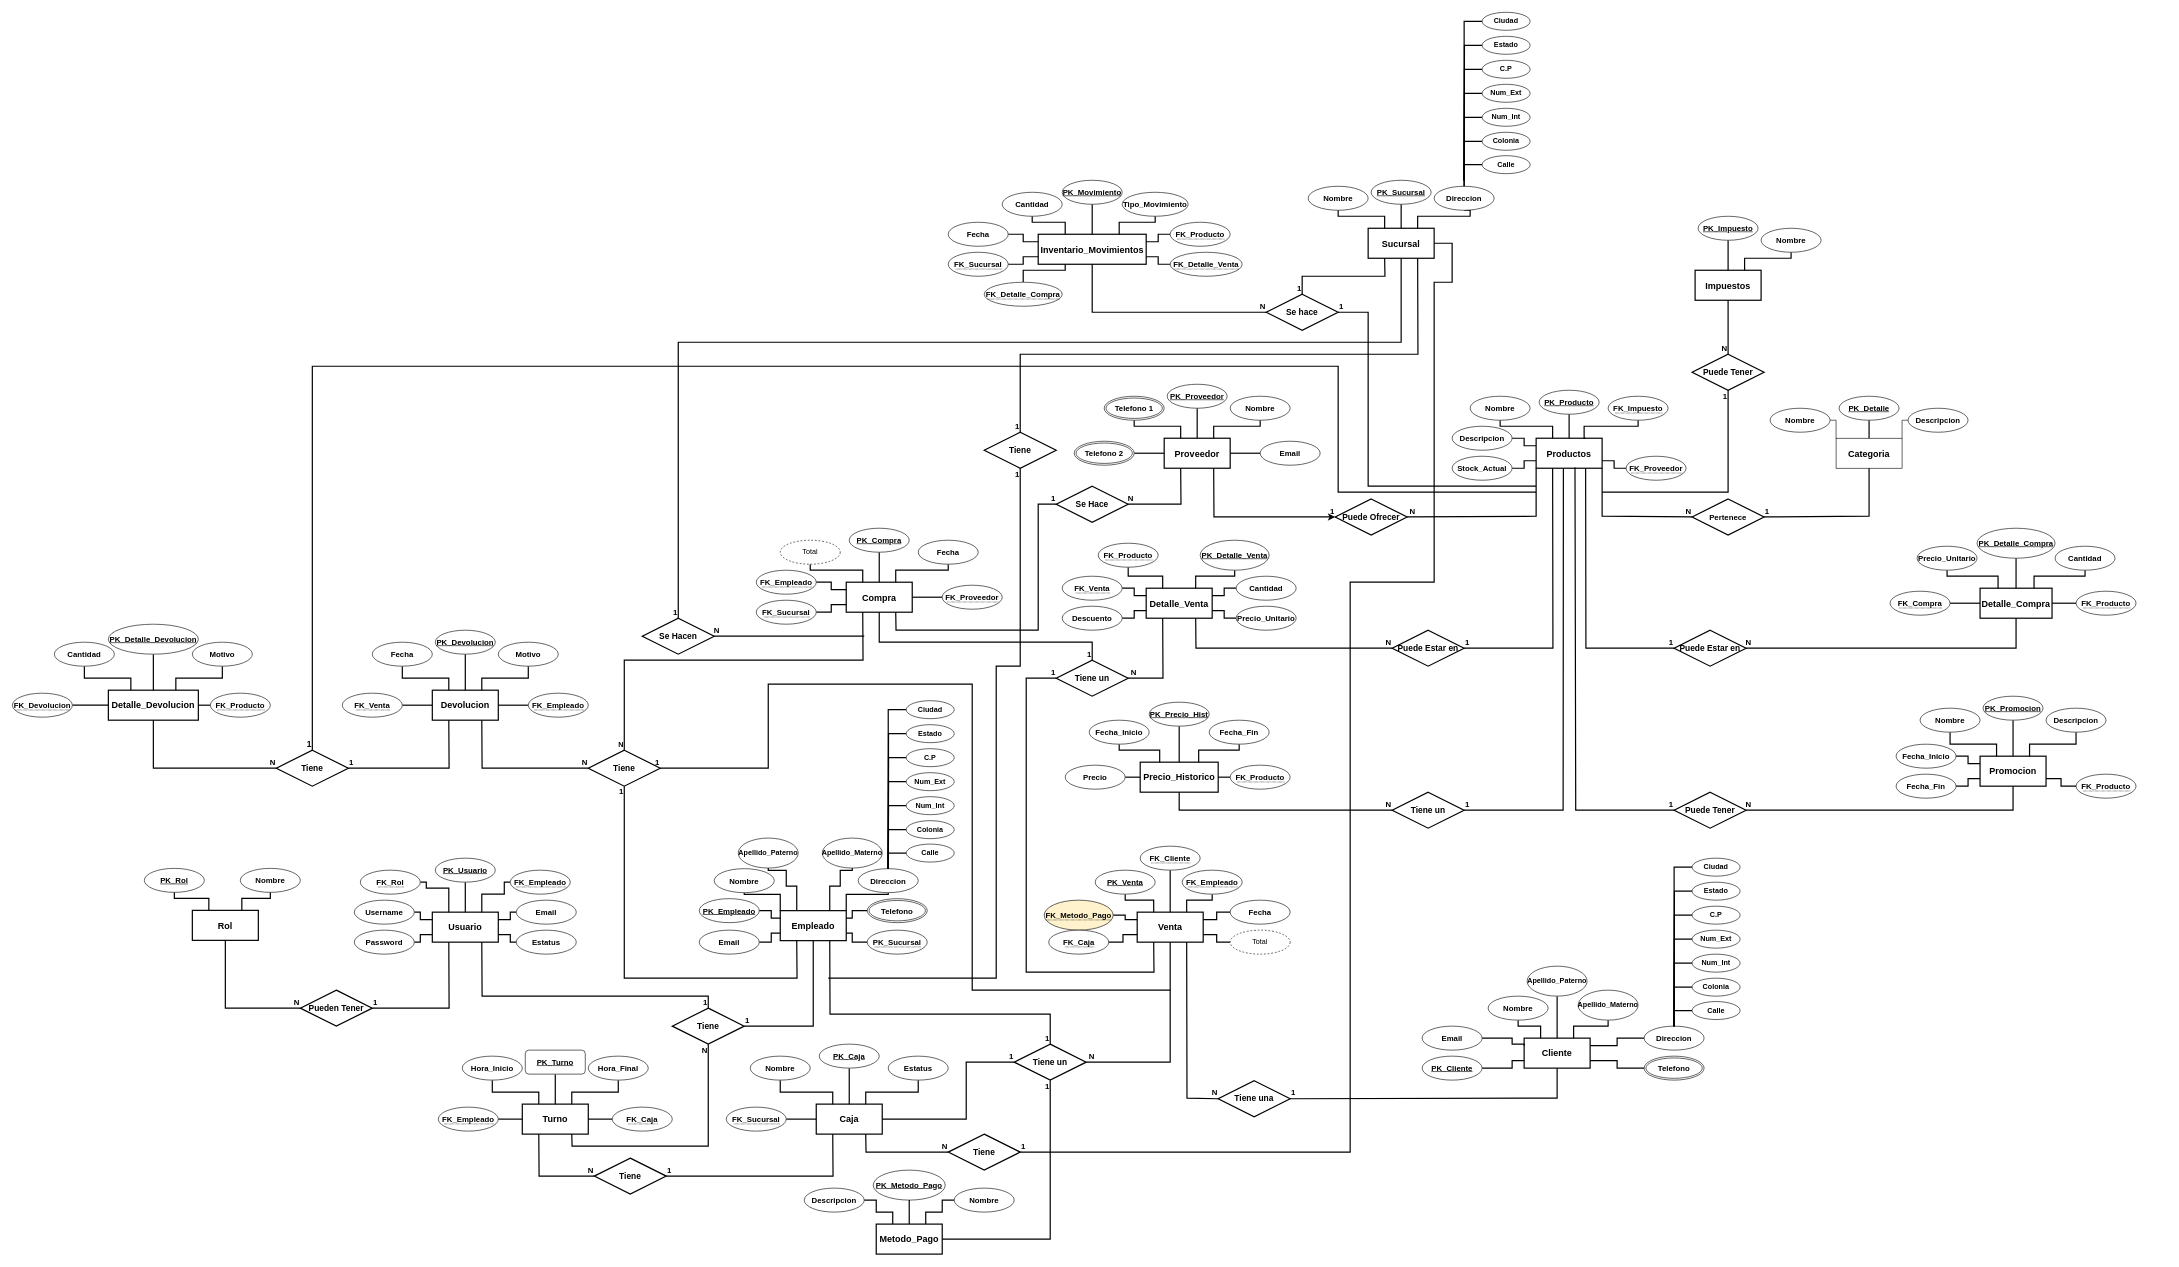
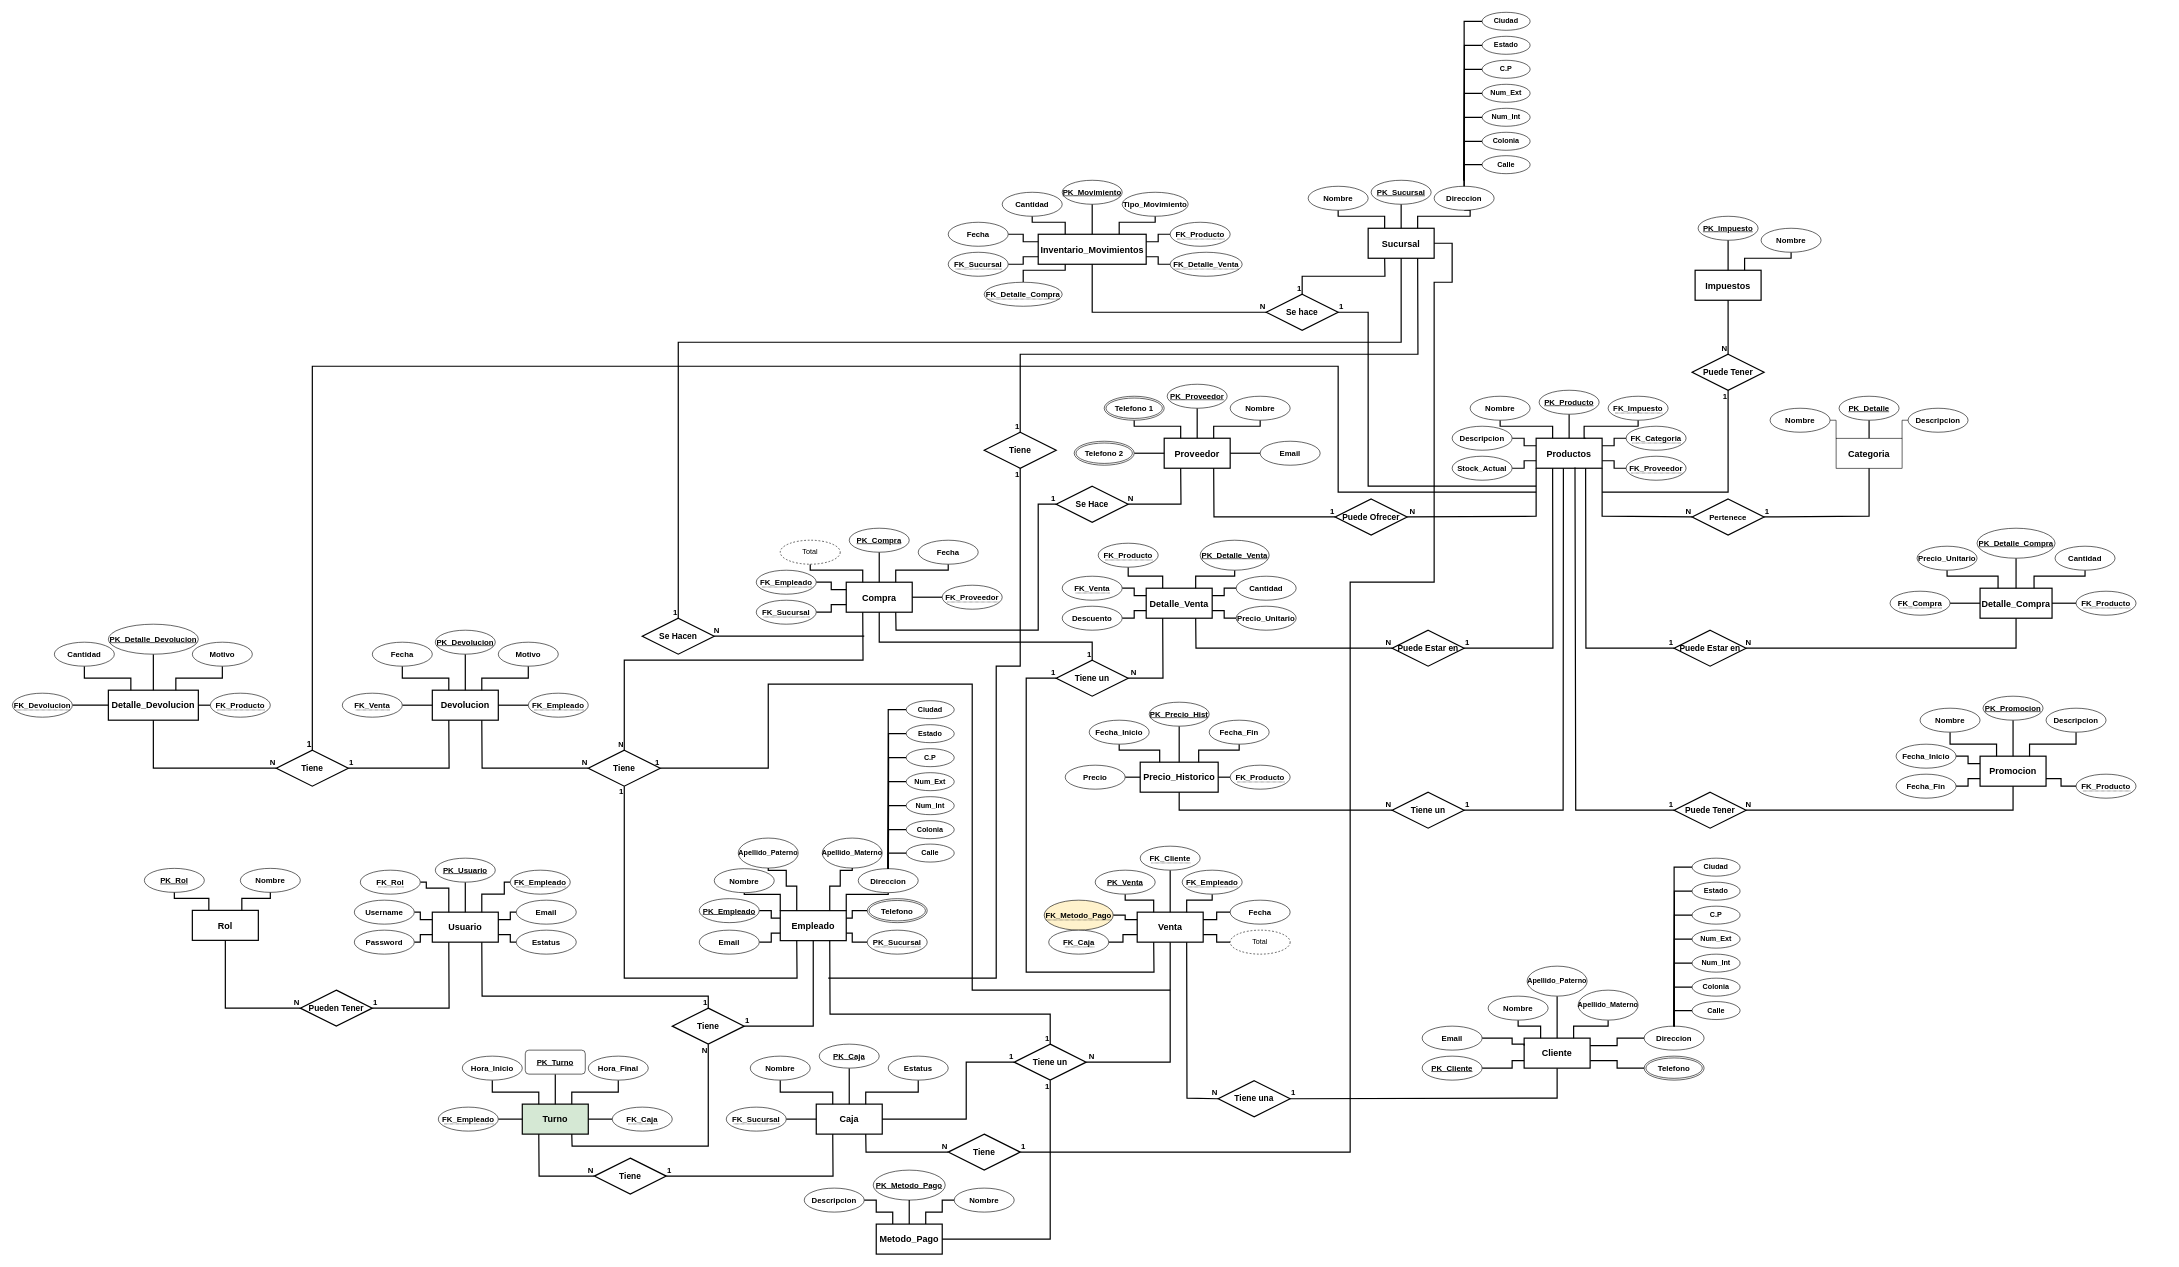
none -> (1656, 438)
none -> (1614, 442)
(1328, 517) -> (1329, 517)
(555, 1119) -> (555, 1119)
